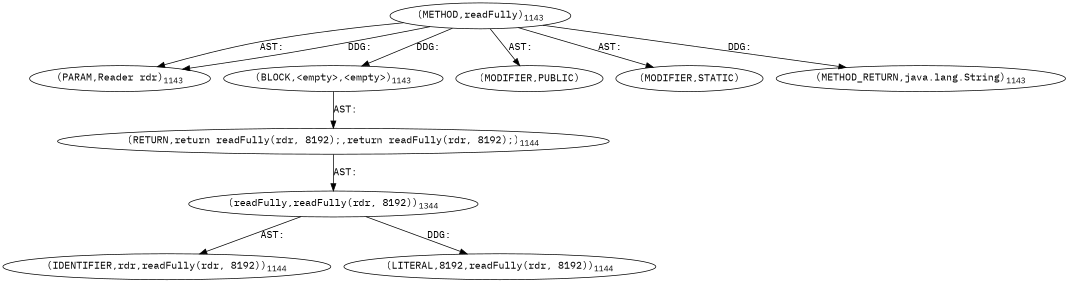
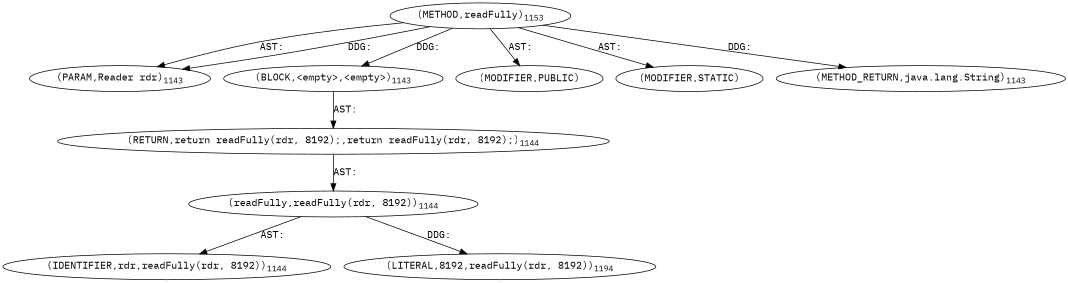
(534, 15) -> (534, 15)
(429, 203) -> (429, 203)
(604, 266) -> (604, 266)
